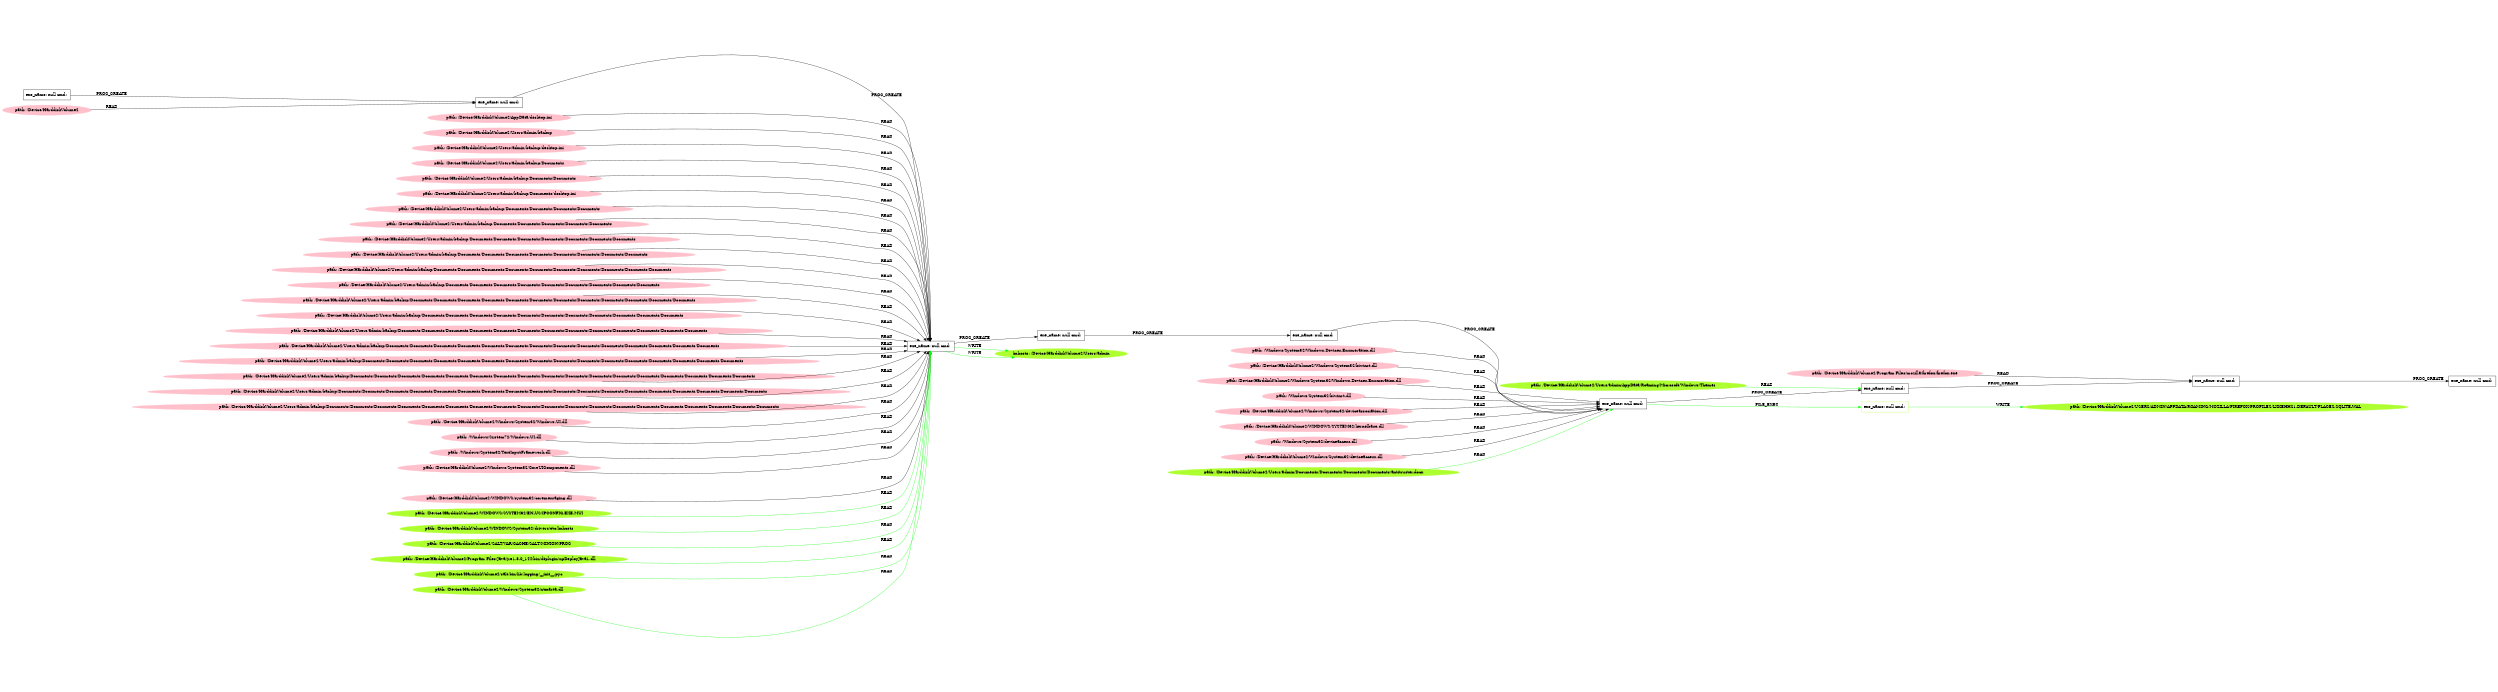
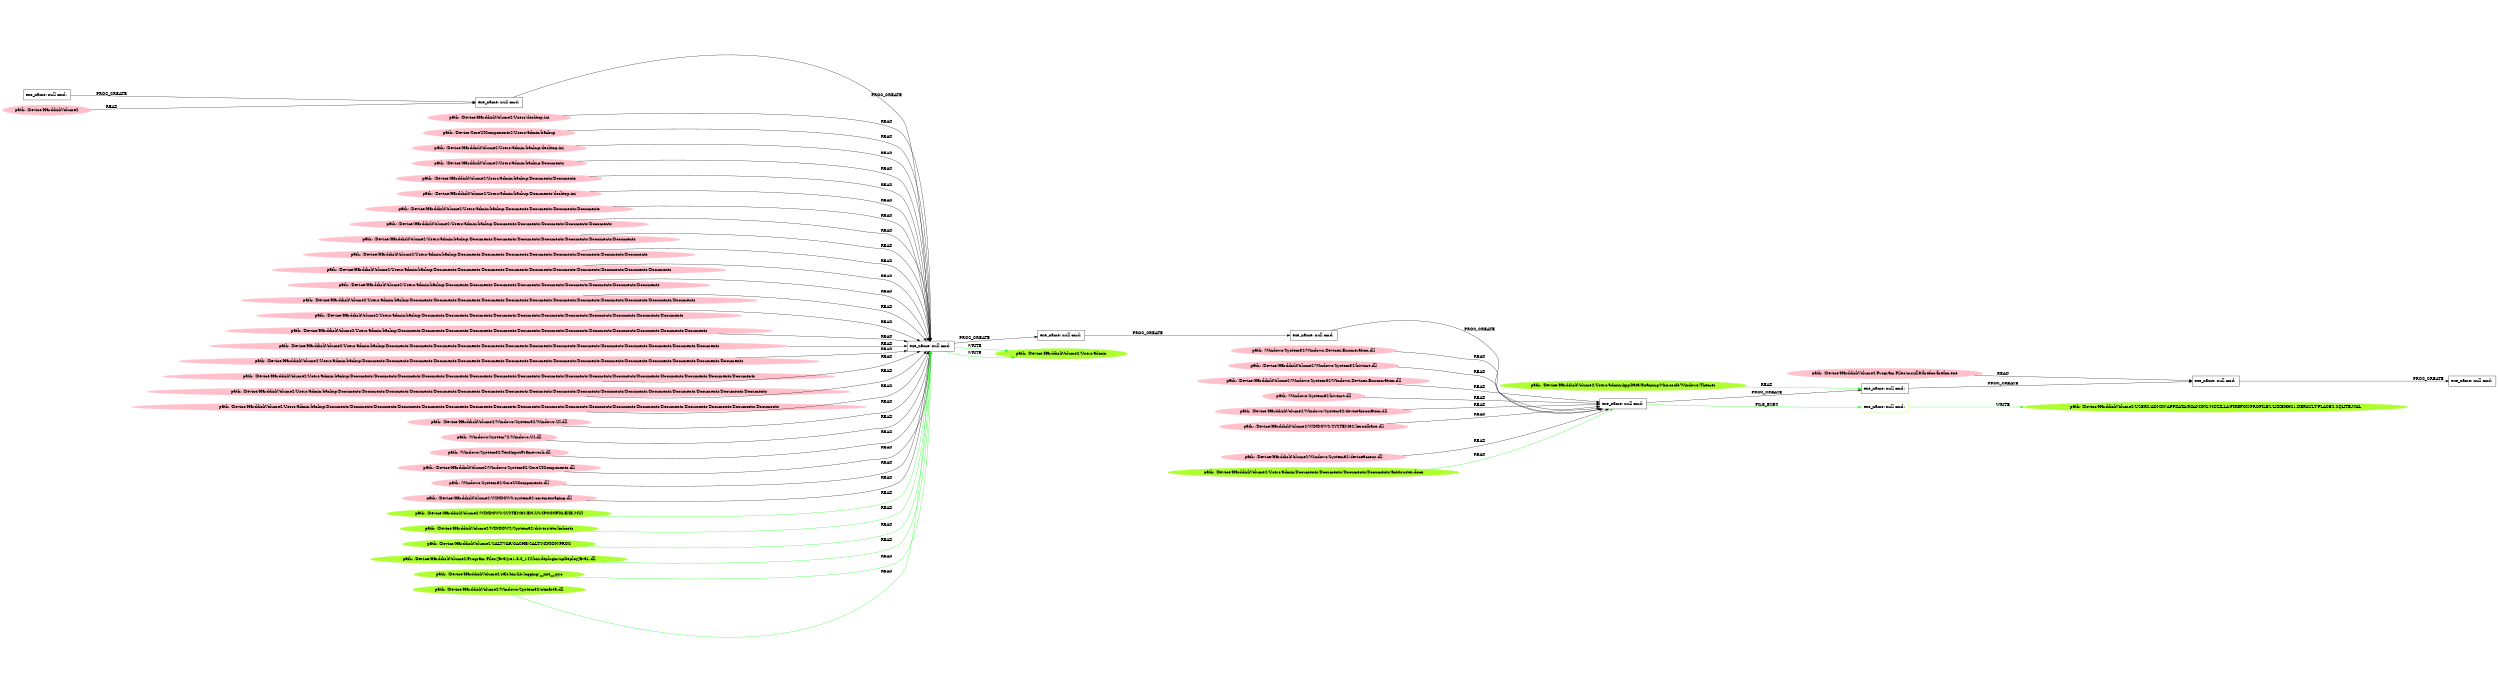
(499, 118) -> (499, 118)
(499, 133) -> (499, 133)
(1061, 354) -> (1061, 354)
(1314, 442) -> none
none -> (499, 483)
